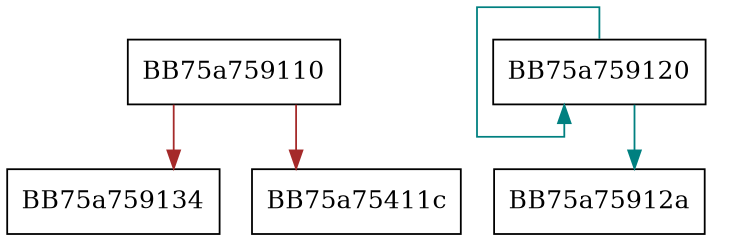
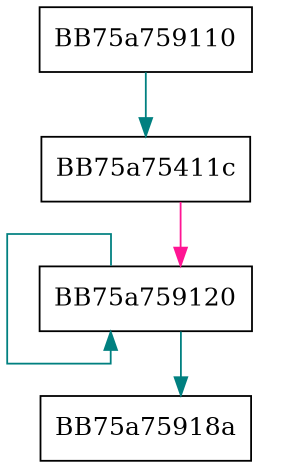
(296, 128) -> (146, 95)
(113, 202) -> none
(599, 202) -> (146, 428)
none -> (181, 225)
